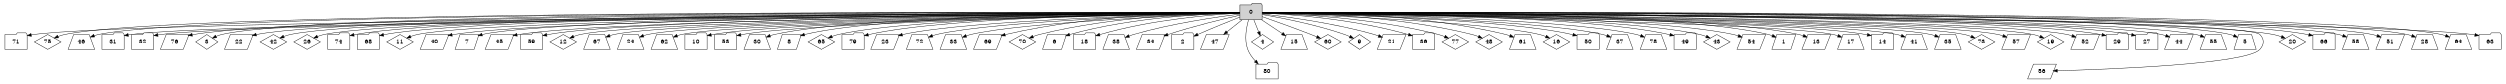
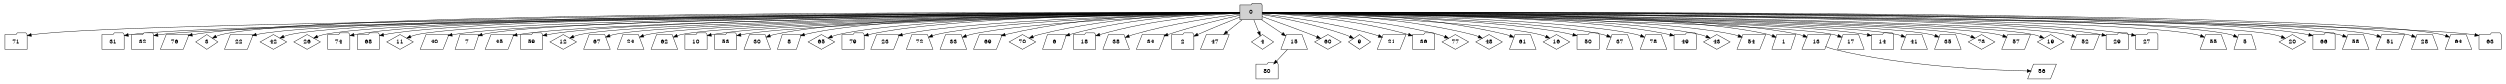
(1872, 18) -> (1926, 64)
(48, 42) -> none
(81, 42) -> none
(1246, 42) -> (1282, 55)
(2179, 42) -> none
